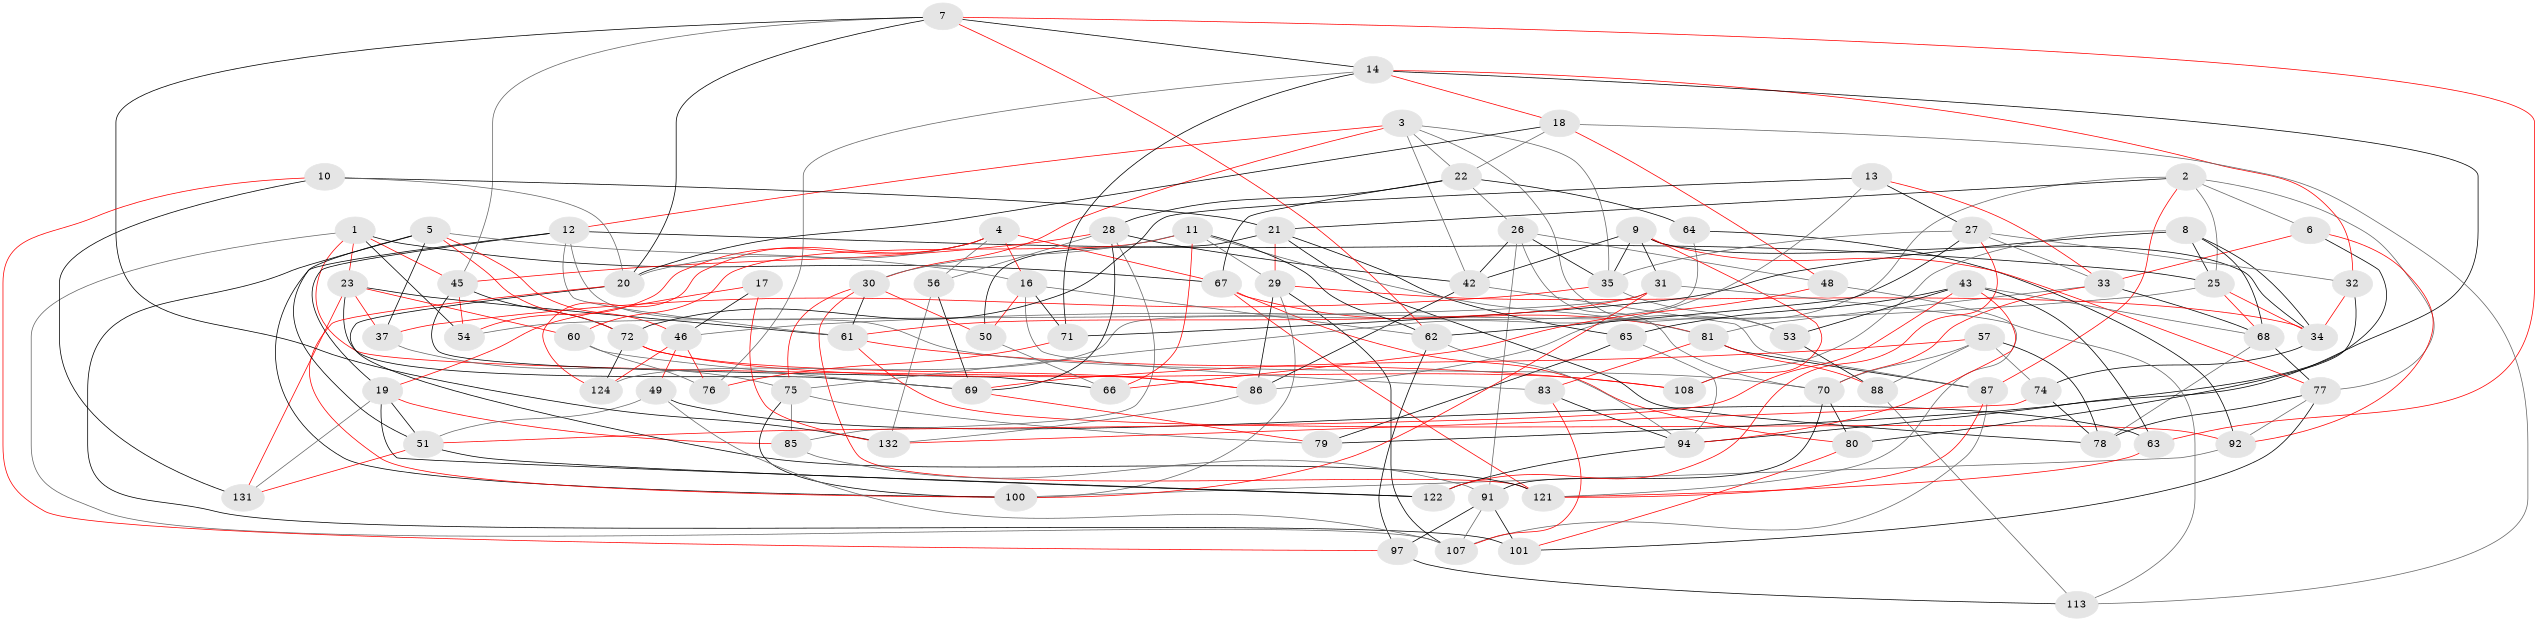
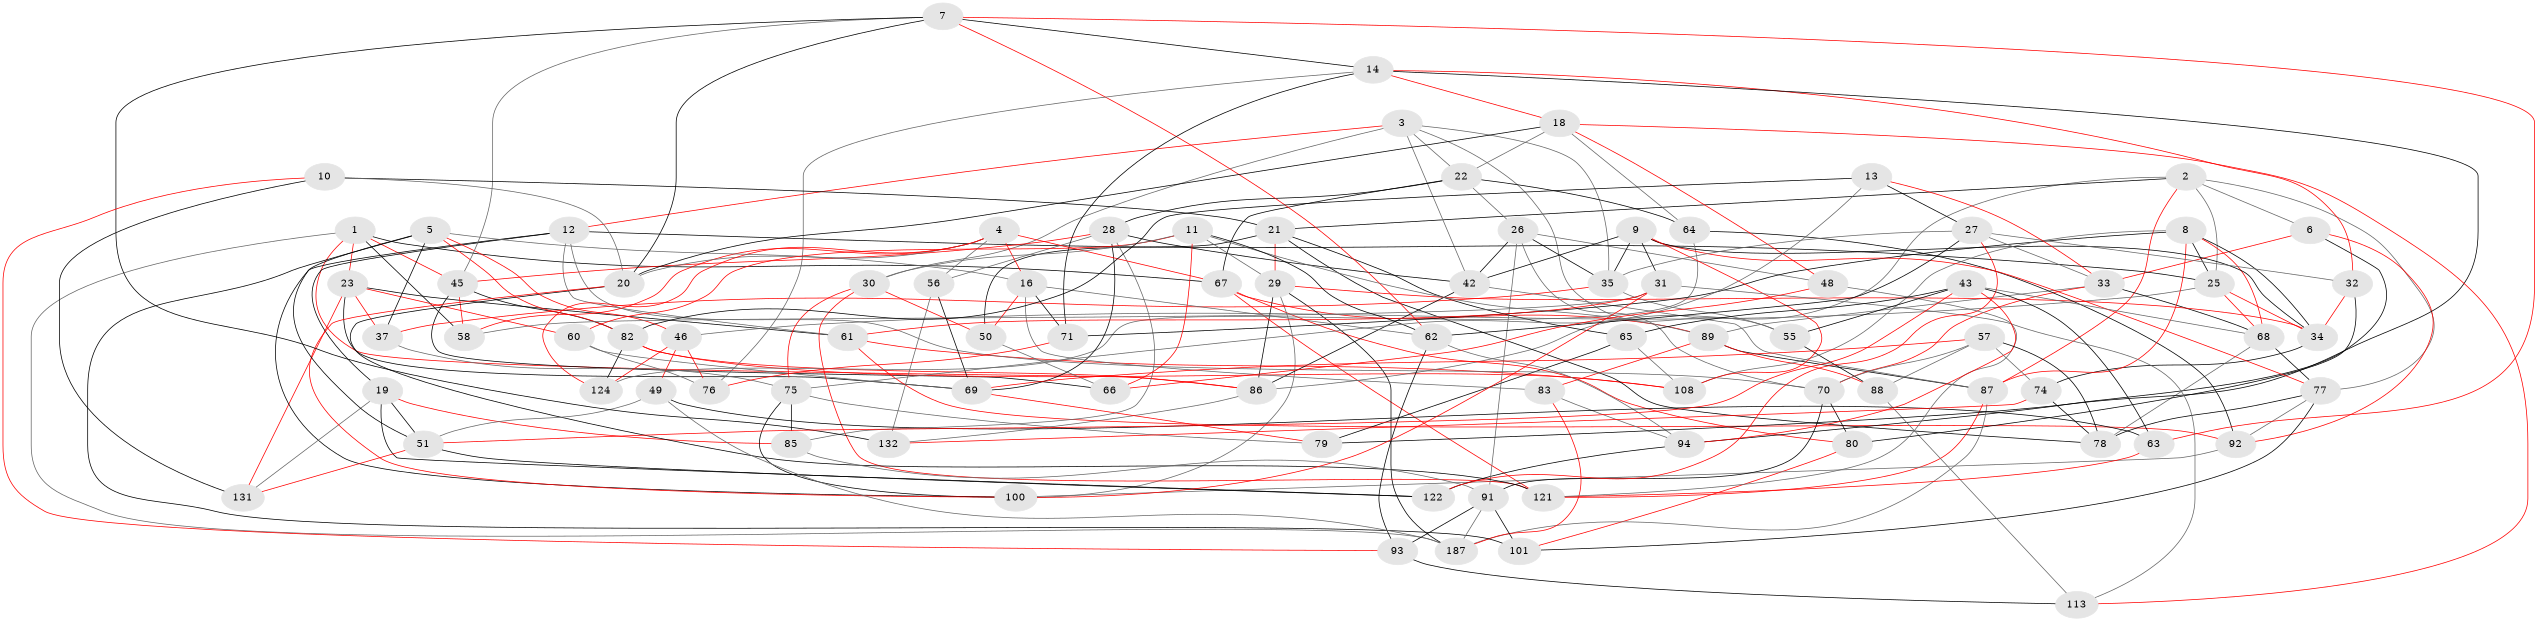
none -> (1625, 177)
(1133, 199) -> (1133, 199)
(2372, 219) -> (2372, 219)
(2247, 280) -> (2247, 280)
(762, 284) -> none
(859, 311) -> none
(464, 337) -> (464, 337)
(628, 337) -> (628, 337)
(1708, 337) -> (1708, 337)
(1790, 337) -> (1790, 337)
none -> (2145, 354)
(1703, 372) -> (1655, 364)
(791, 414) -> (791, 414)
(1614, 419) -> (1614, 419)
(1398, 551) -> (1398, 551)
(1456, 551) -> (1456, 551)
